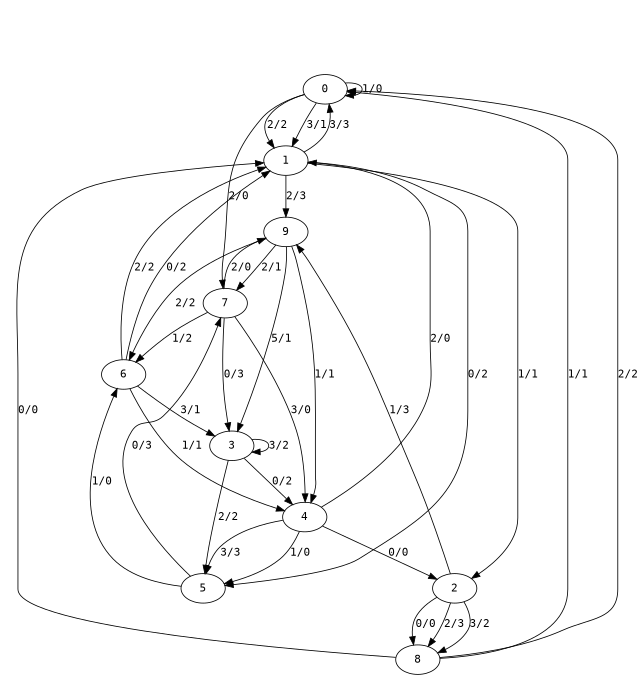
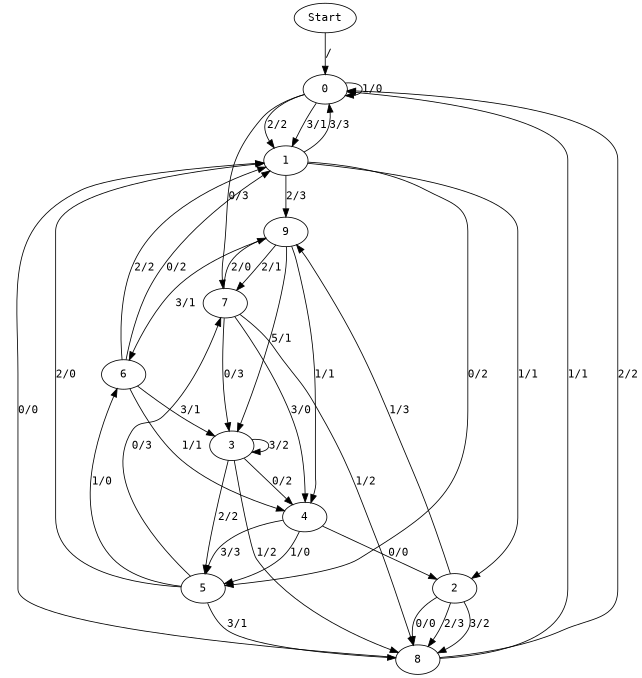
none -> (325, 18)
(239, 196) -> (239, 196)
(186, 303) -> (186, 303)
(430, 320) -> (56, 343)
(173, 332) -> (346, 464)
none -> (282, 587)
none -> (246, 638)
